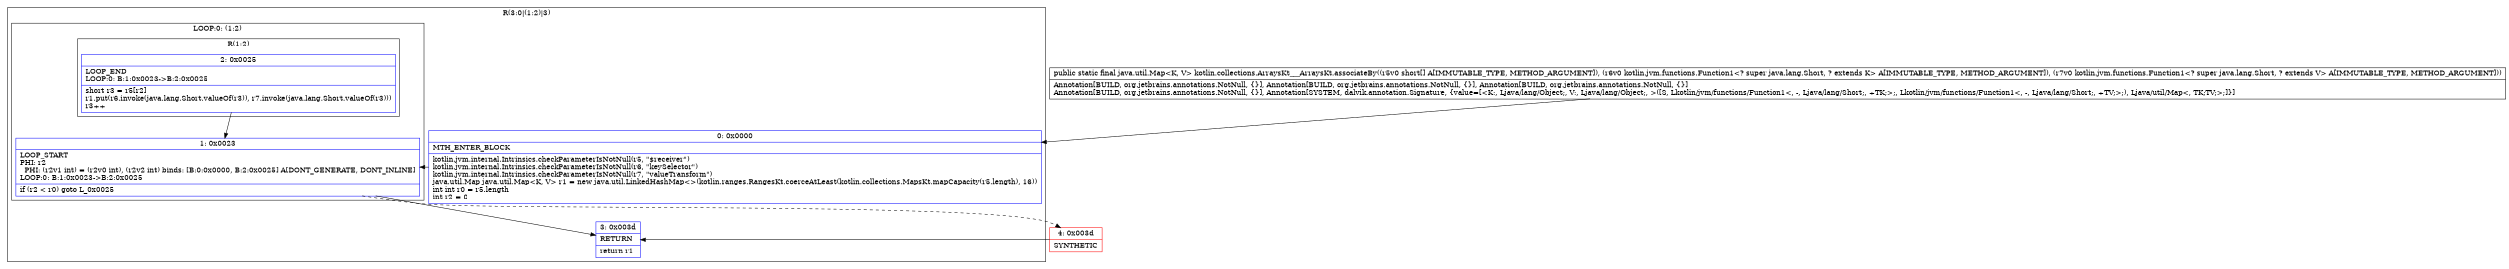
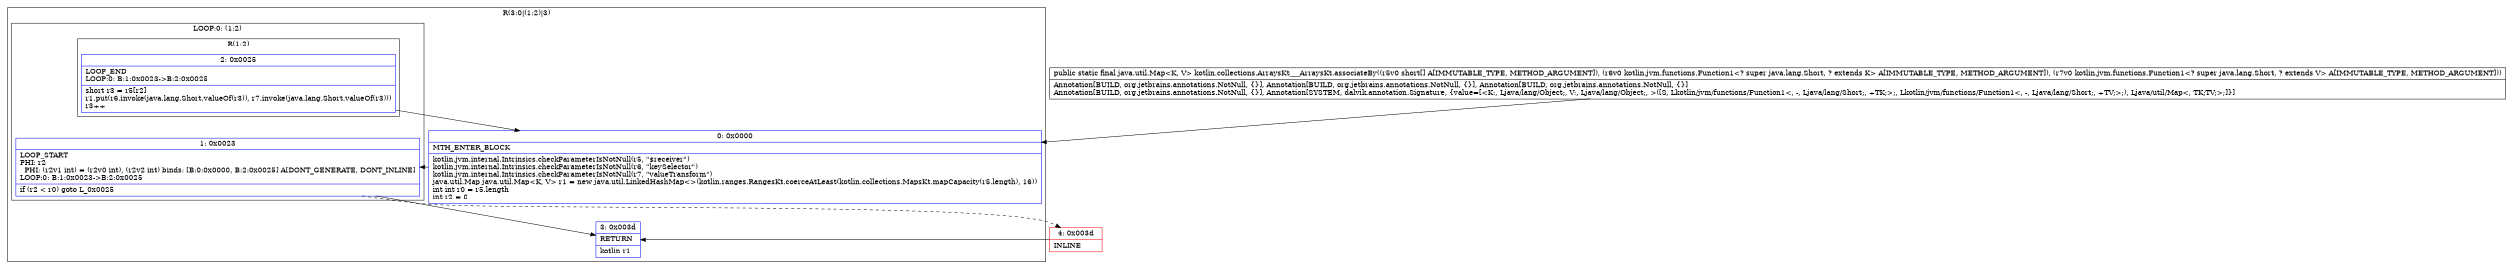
(229, 123) -> (455, 120)
(1076, 246) -> (1068, 246)
(617, 251) -> (615, 251)
